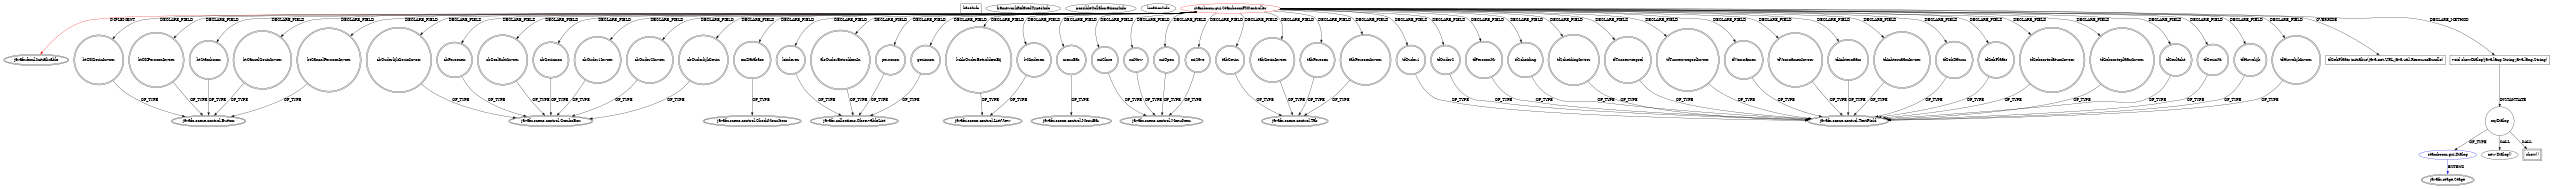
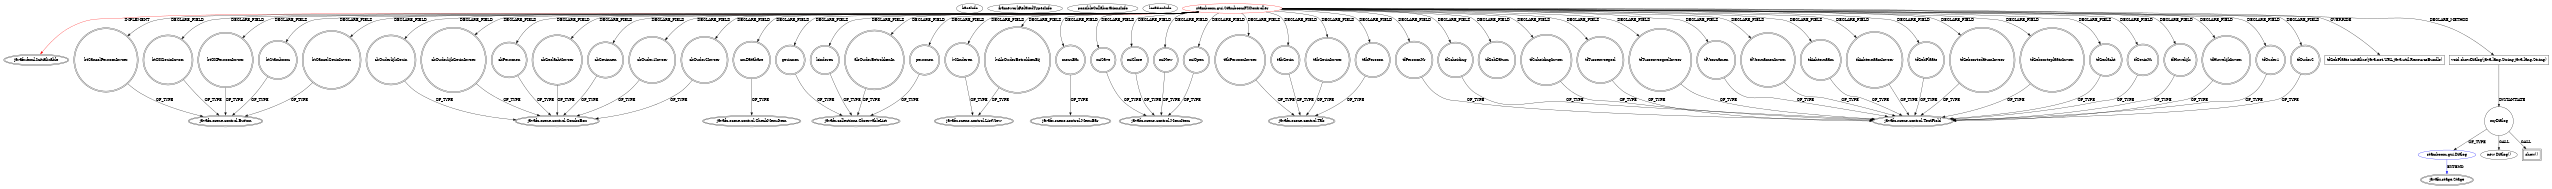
(971, 8) -> (970, 8)
(1916, 103) -> none
